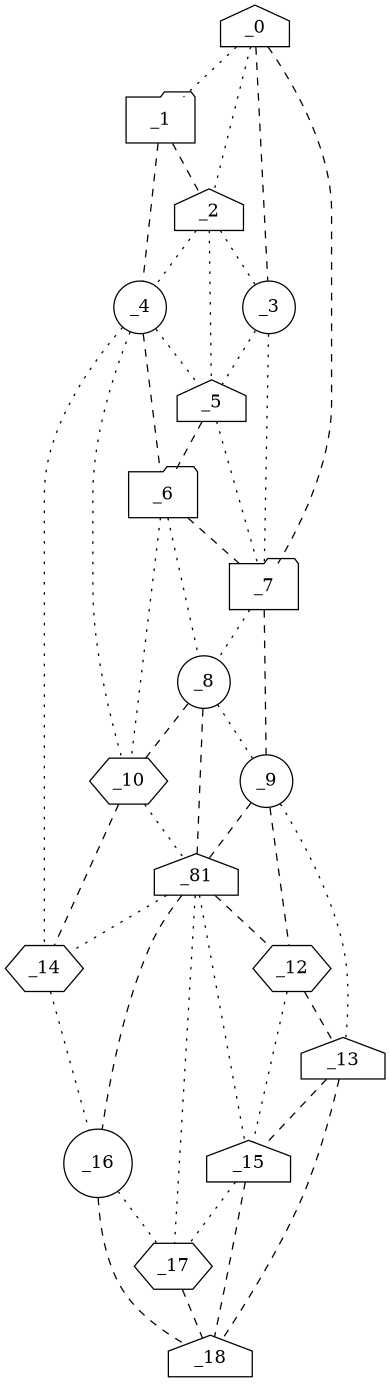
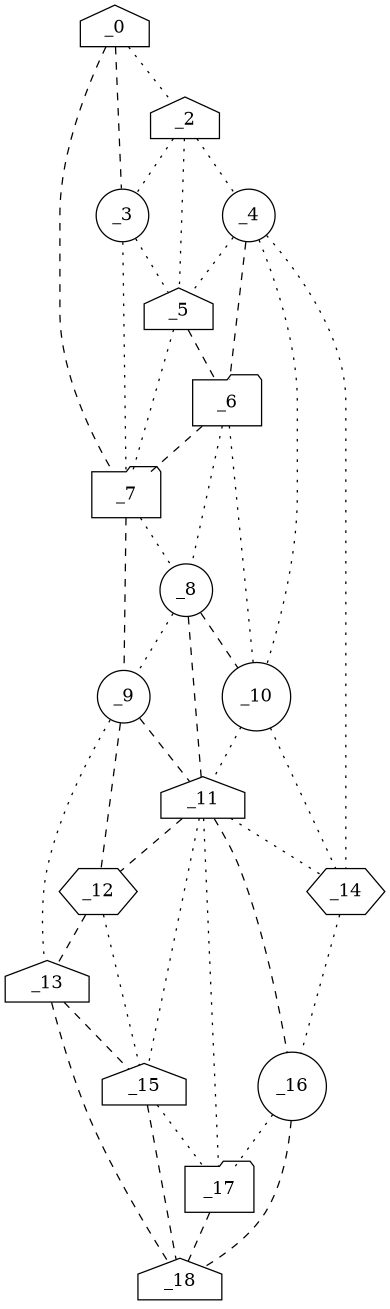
(161, 120) -> none
(129, 781) -> (256, 697)
(86, 875) -> (303, 798)
(196, 877) -> (203, 800)
(173, 1266) -> (219, 1189)
